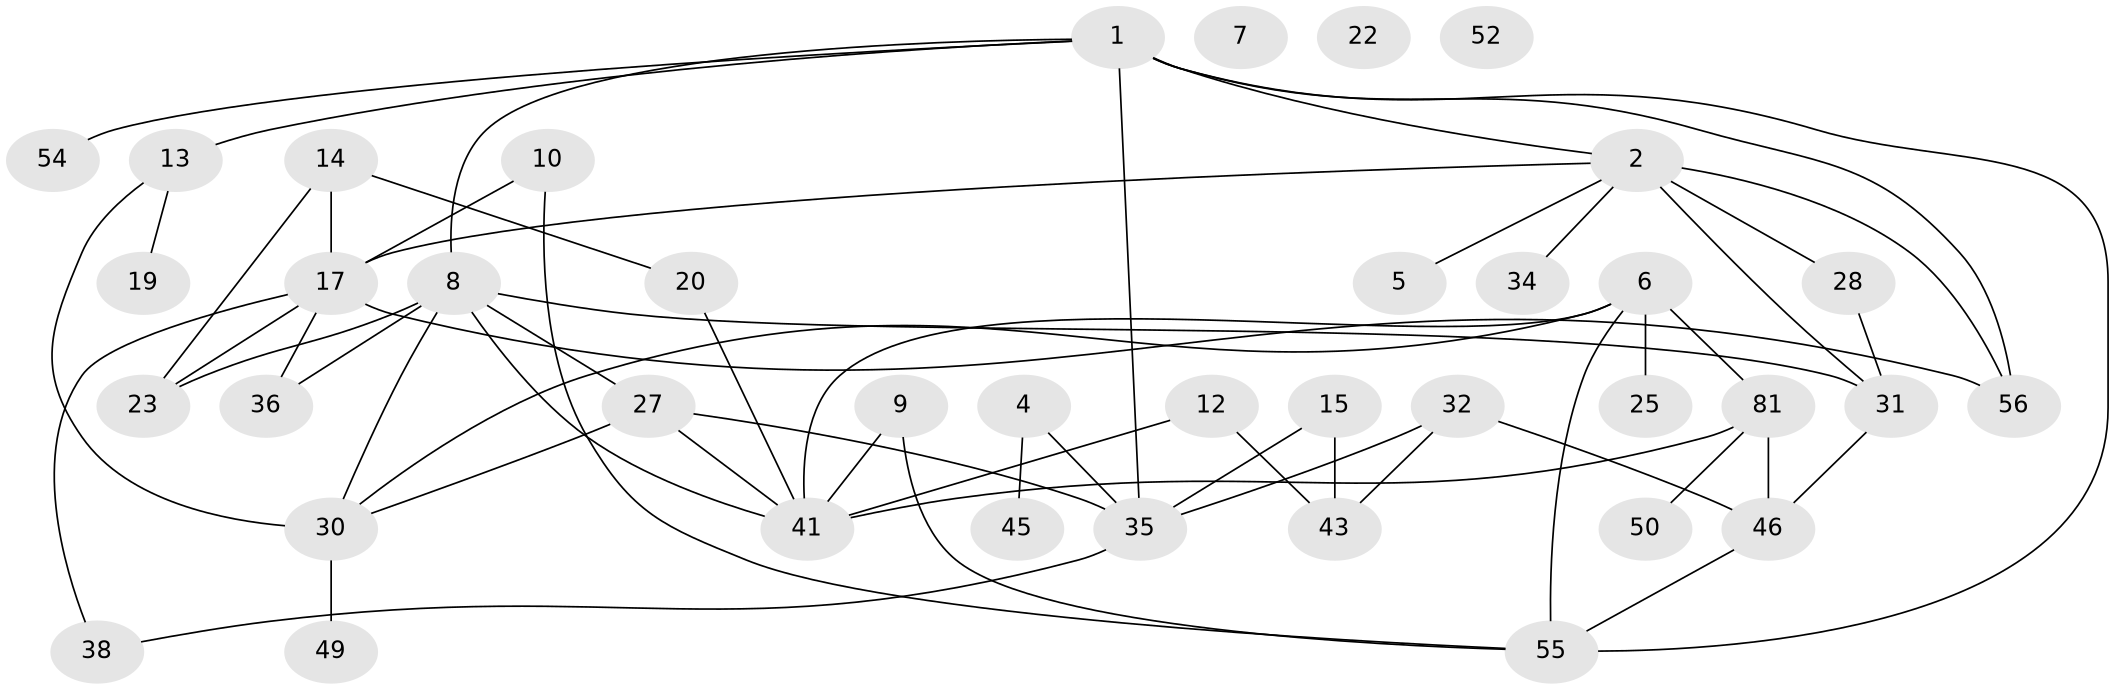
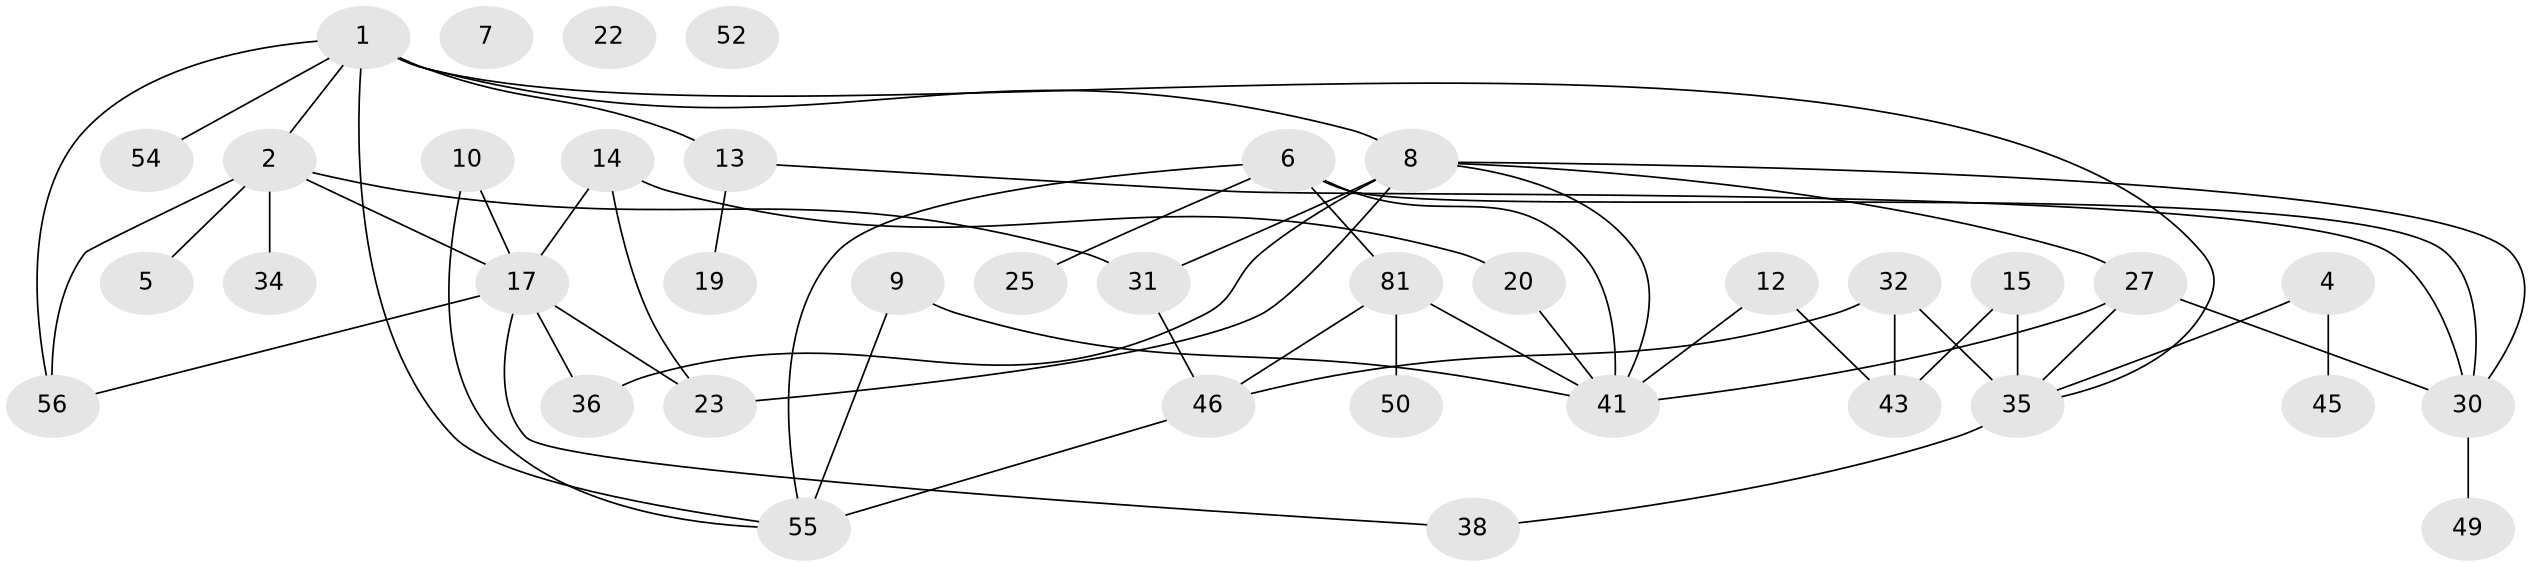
(1849, 283) -> none
